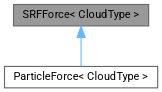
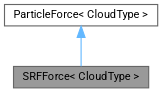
(81, 52) -> (81, 52)
